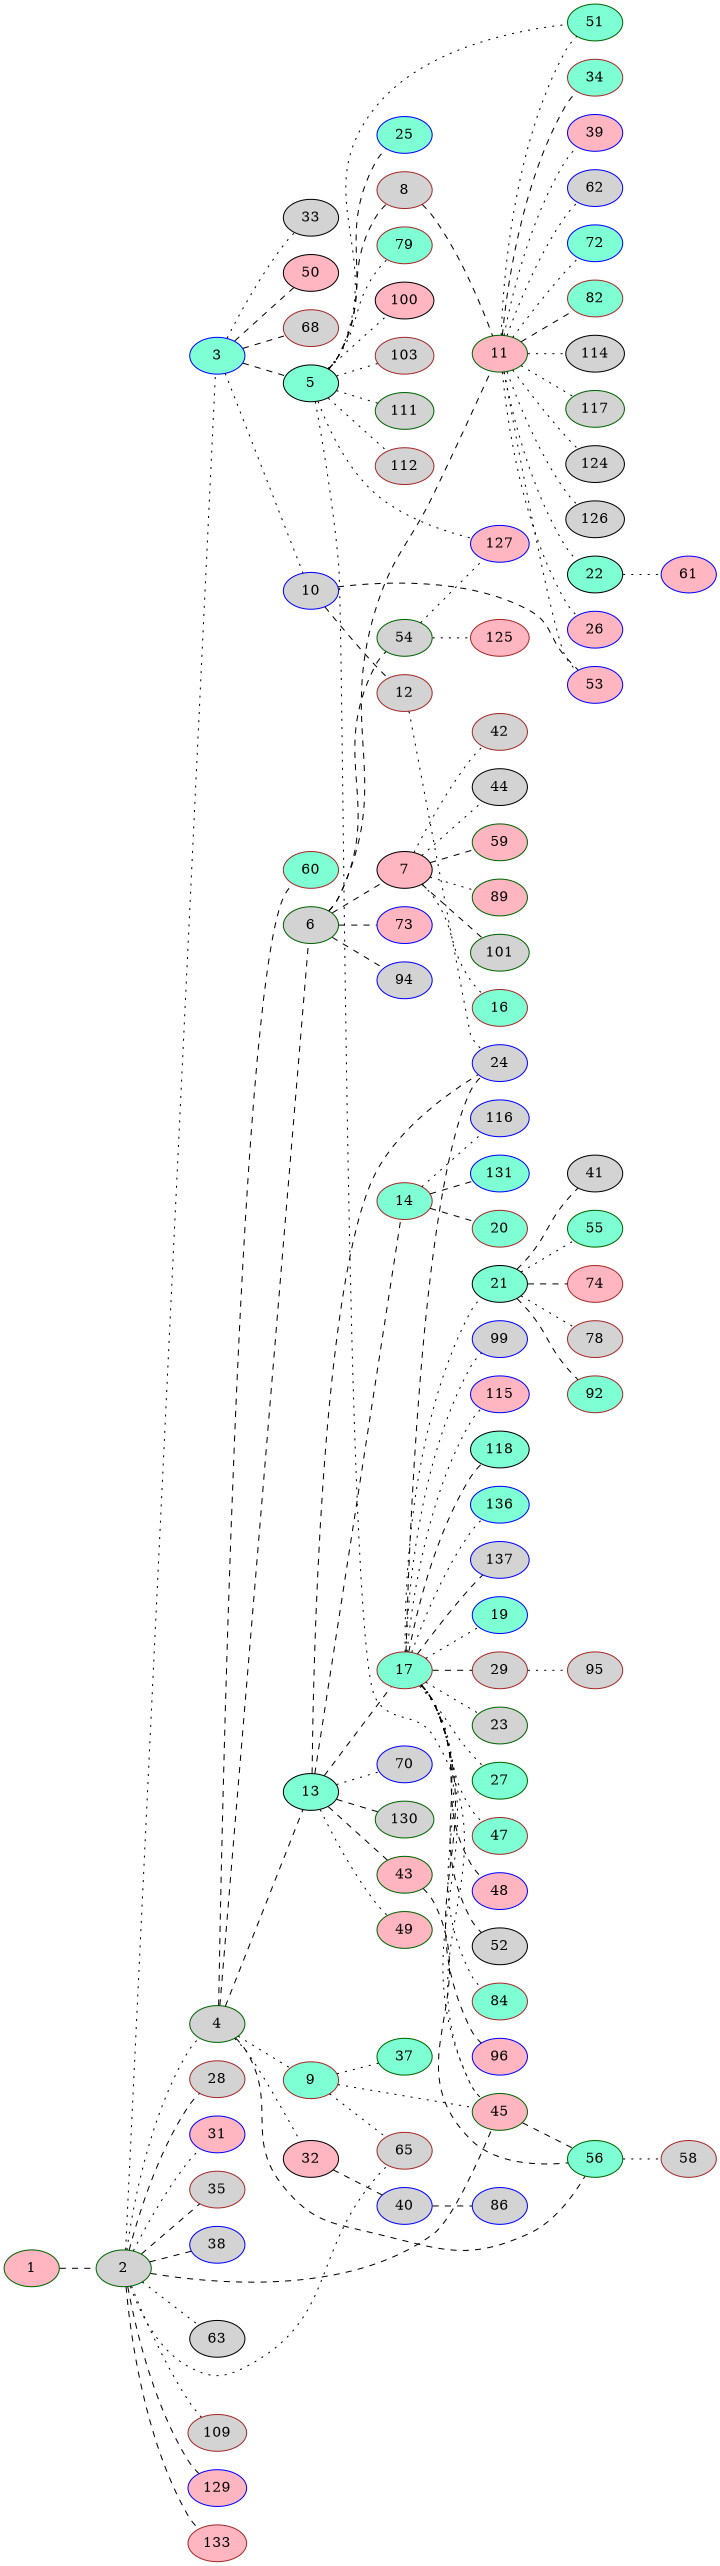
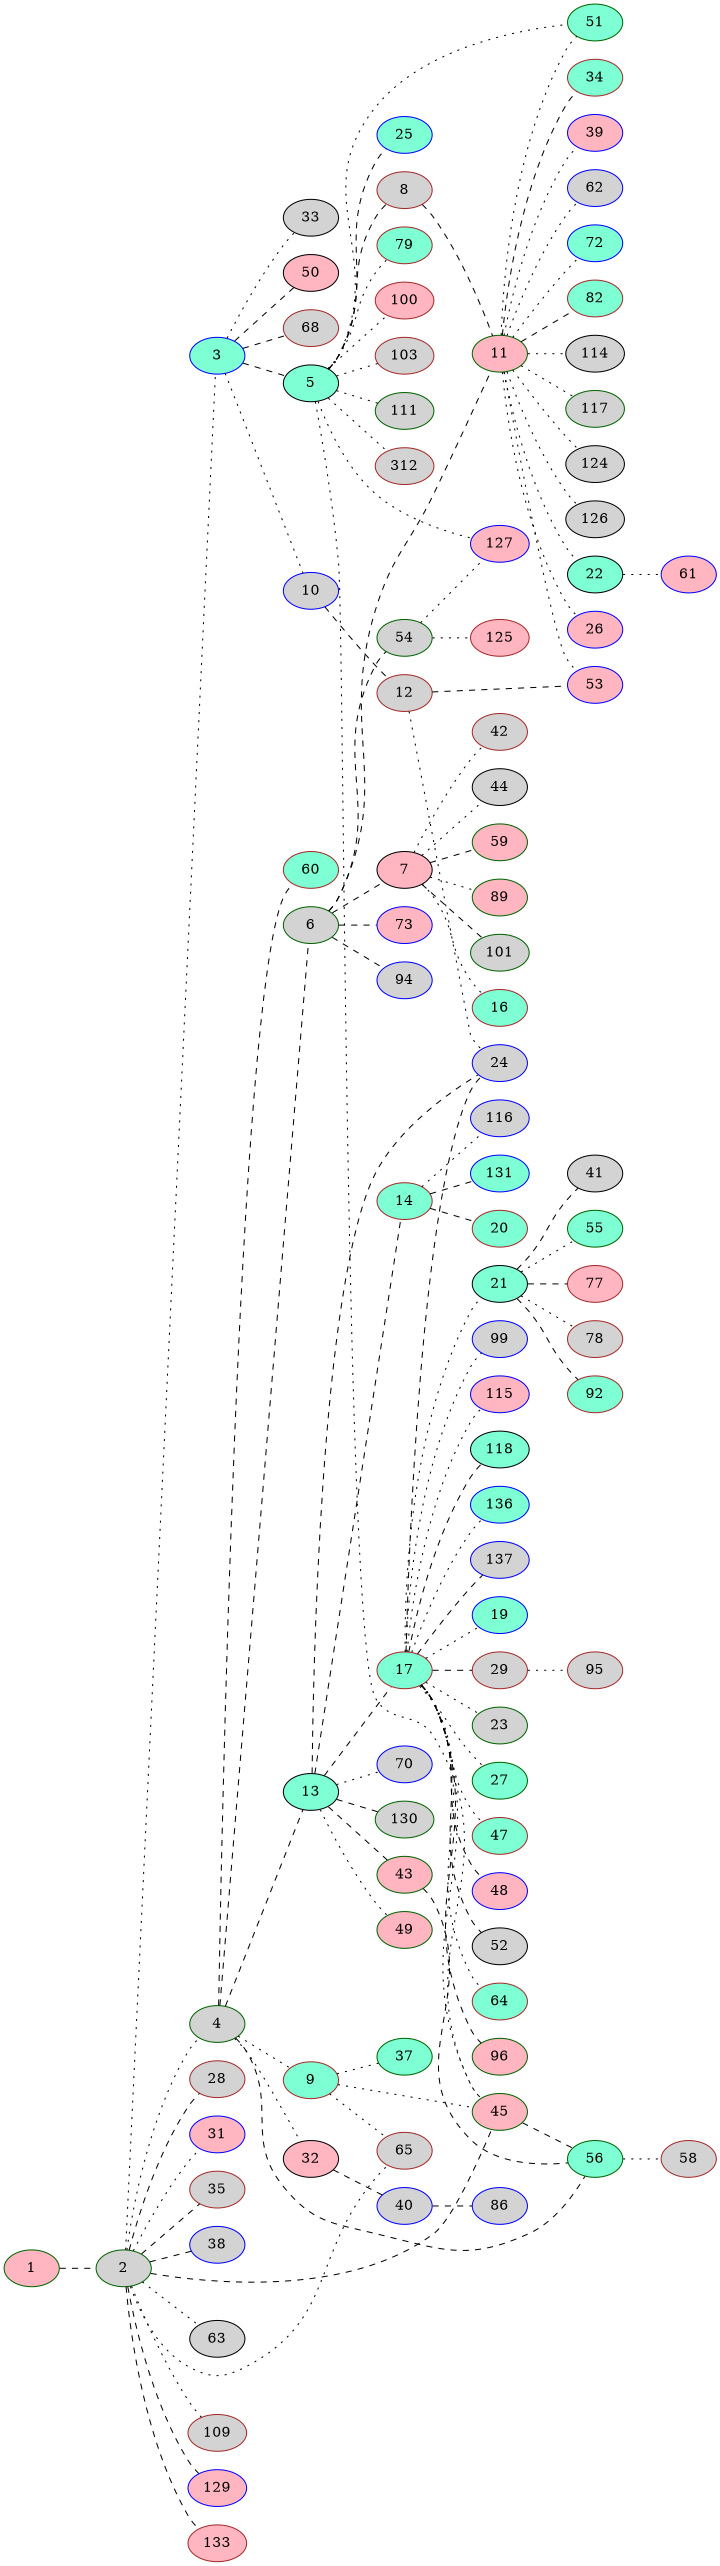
(405, 301) -> (405, 301)
(405, 466) -> (405, 466)
(474, 591) -> (500, 689)
(595, 1284) -> (595, 1284)
(500, 2002) -> (500, 2002)
(500, 2057) -> (500, 2057)
